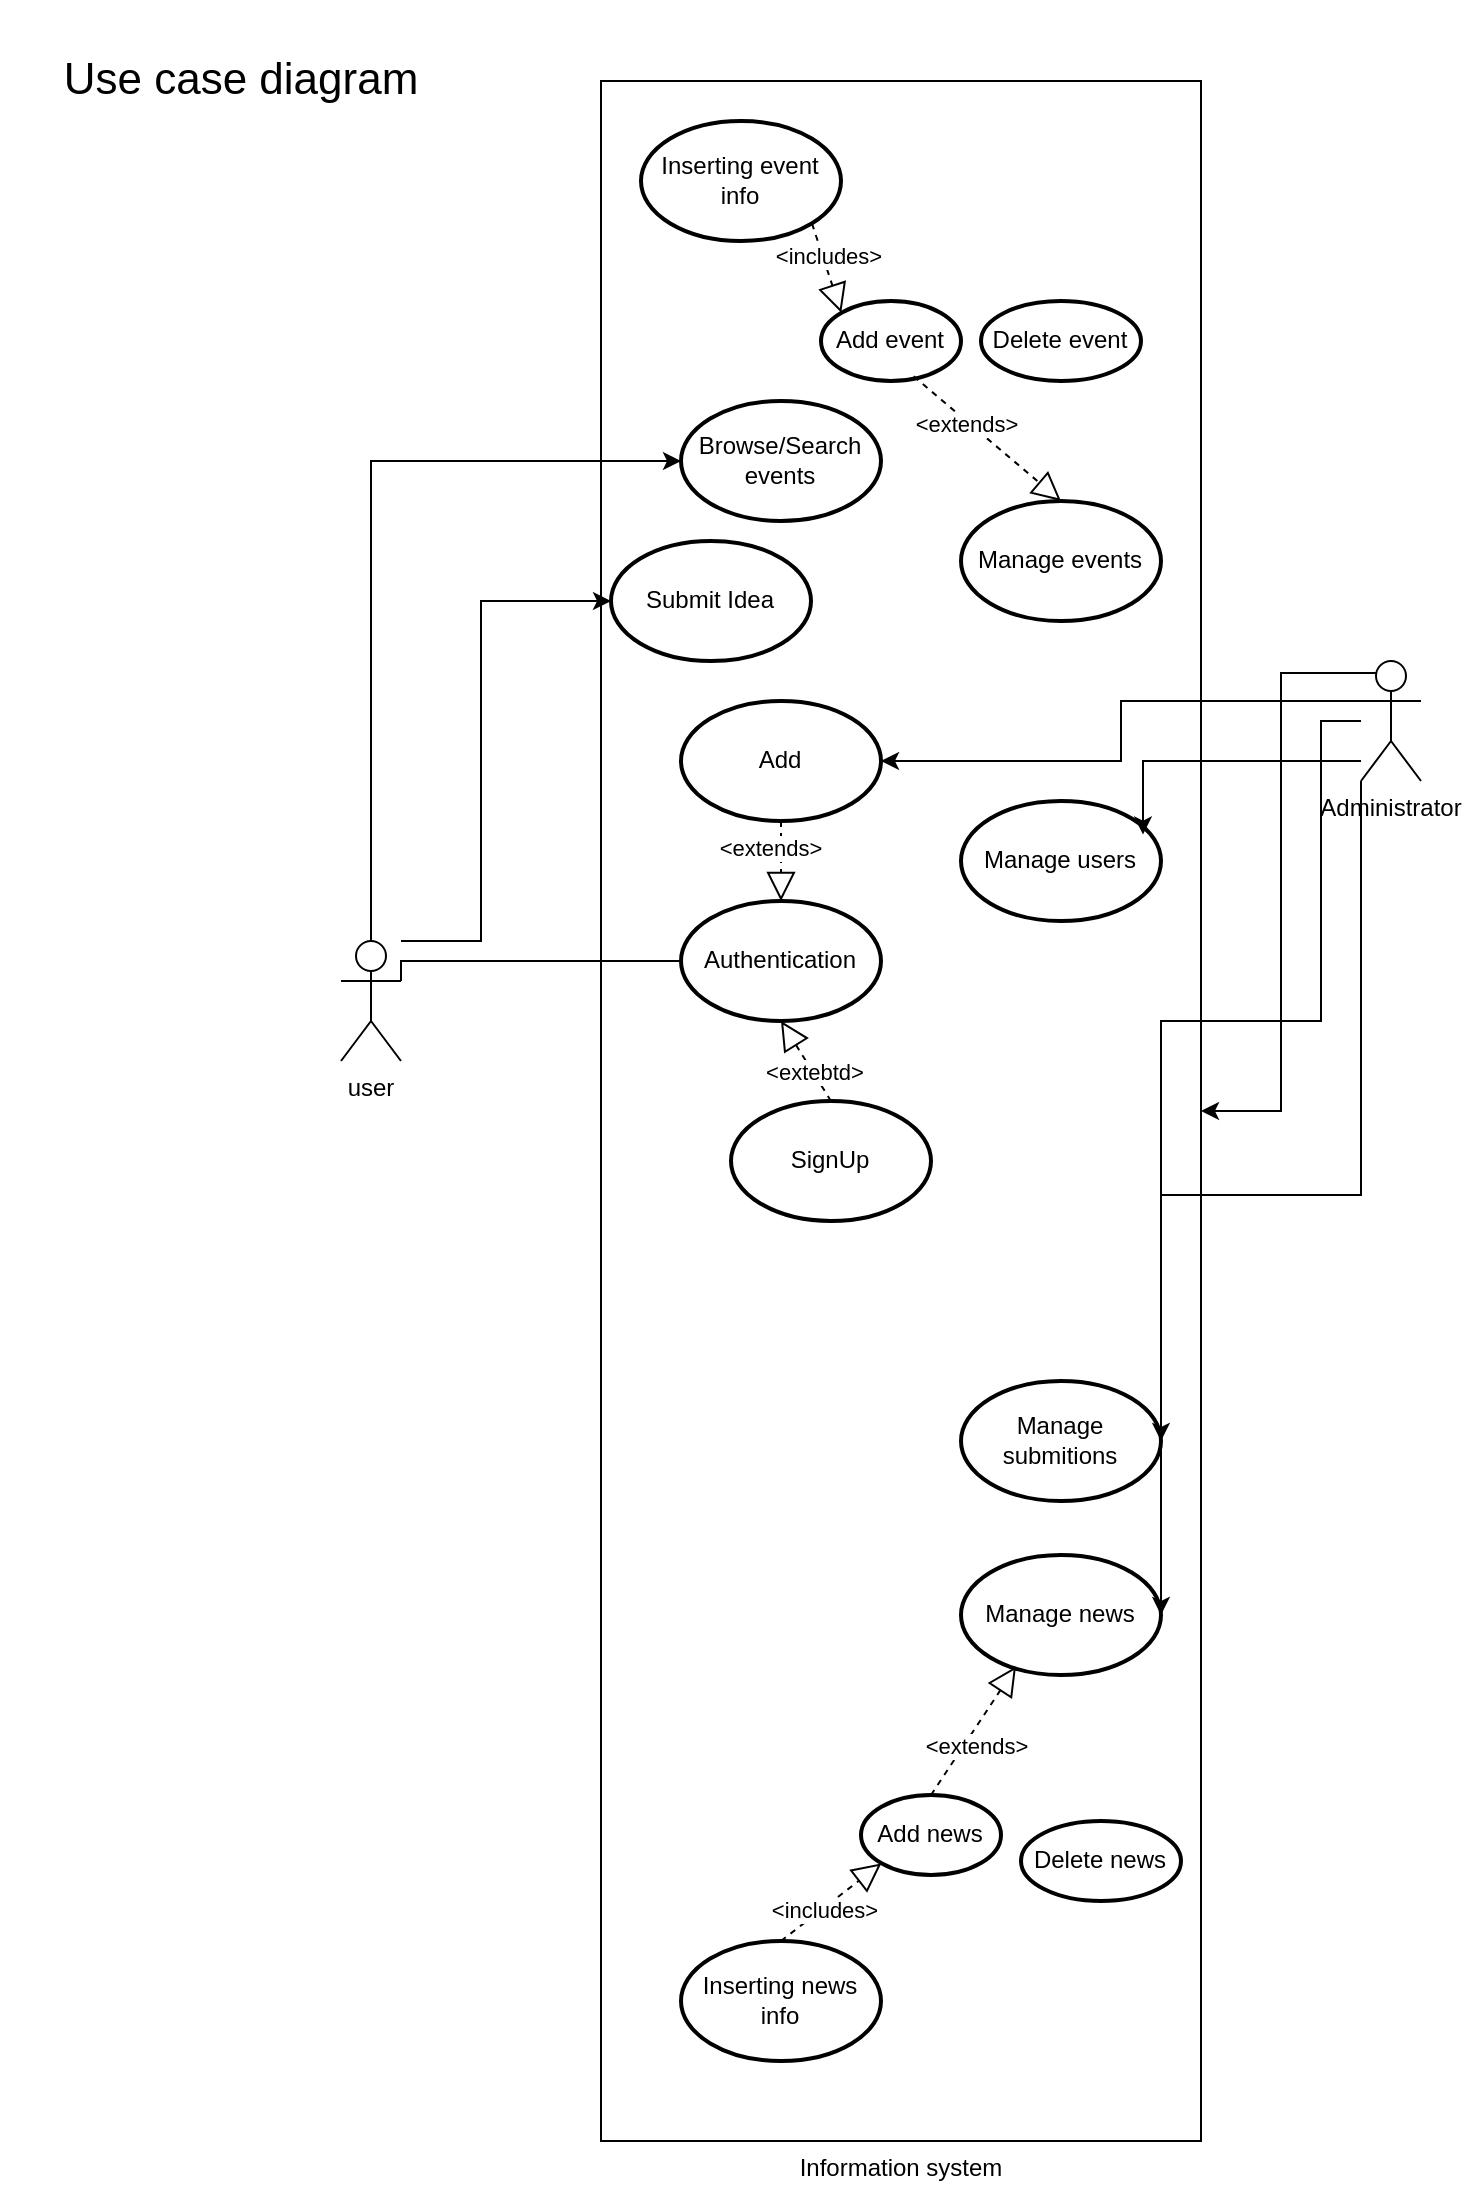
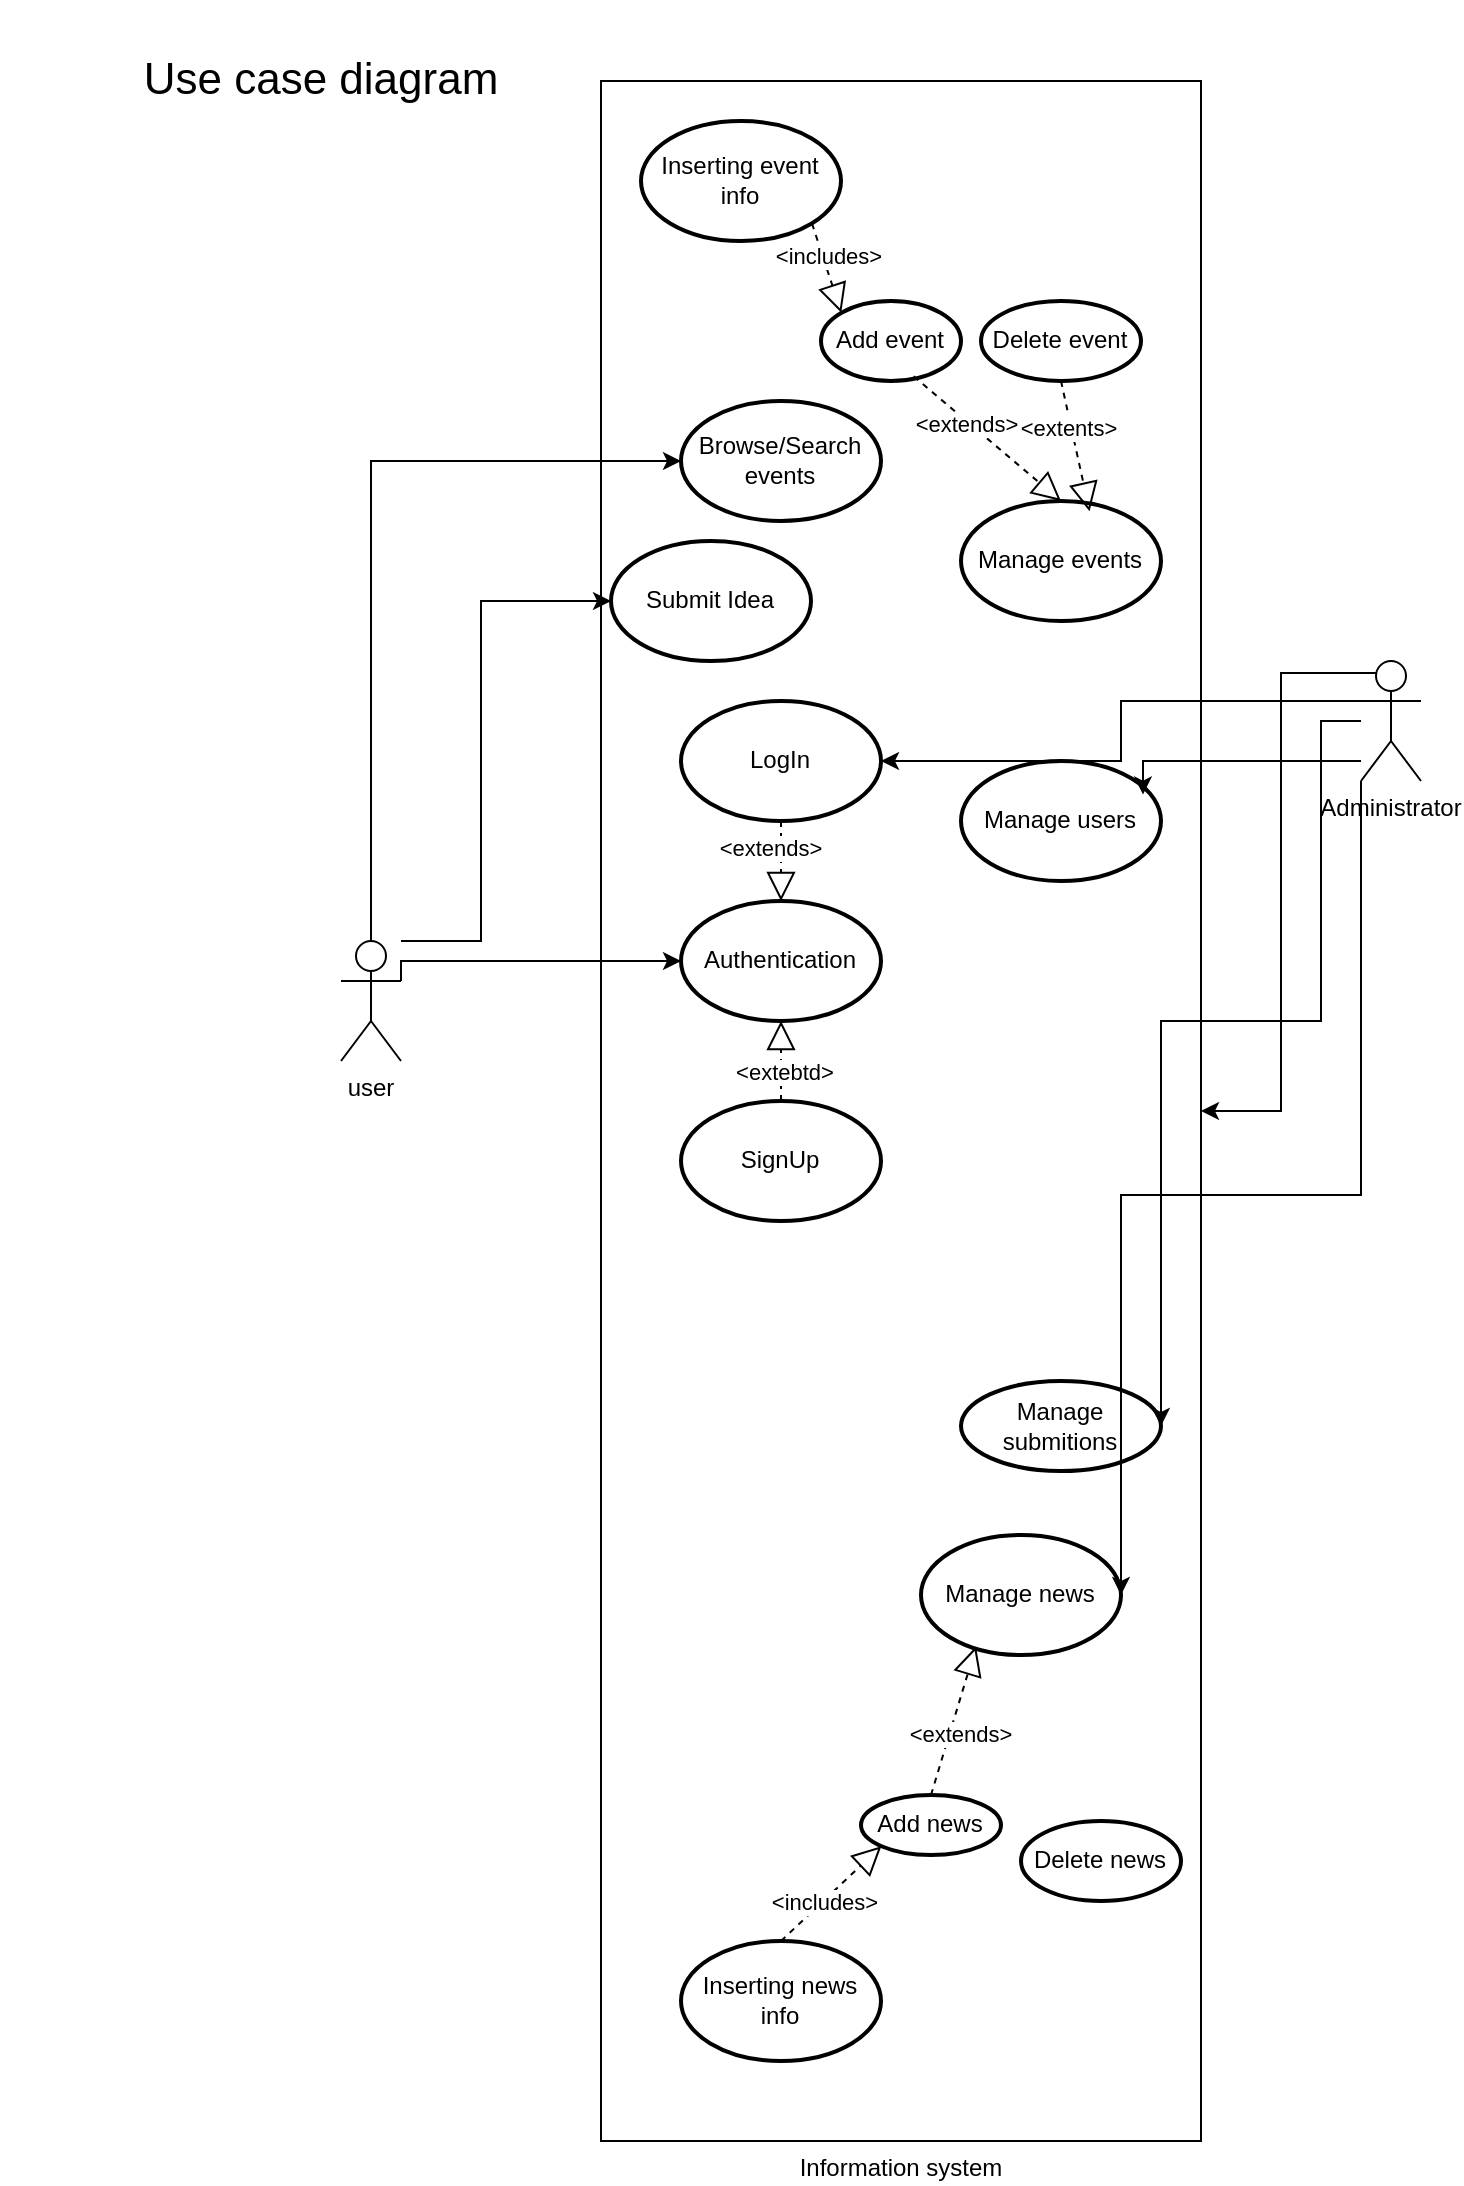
(241, 81) -> (321, 81)
none -> (1077, 452)
(781, 761) -> (781, 761)
(1061, 861) -> (1061, 821)
(671, 961) -> (666, 961)
(831, 1161) -> (781, 1161)
(1061, 1441) -> (1061, 1426)
(1061, 1615) -> (1021, 1595)
(931, 1835) -> (931, 1825)
